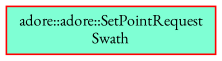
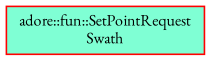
(111, 30) -> (105, 30)
